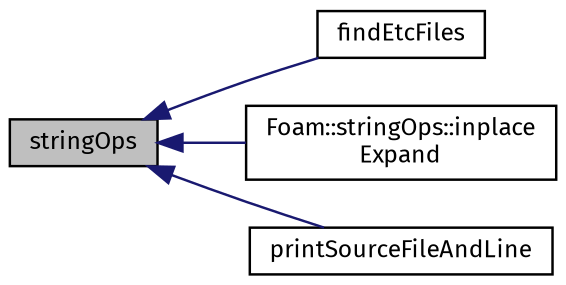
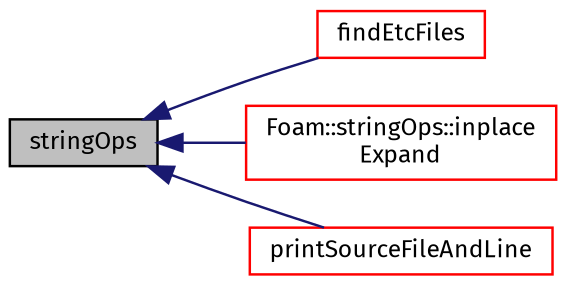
(401, 34) -> (401, 34)
(401, 143) -> (401, 143)
(401, 251) -> (401, 251)
